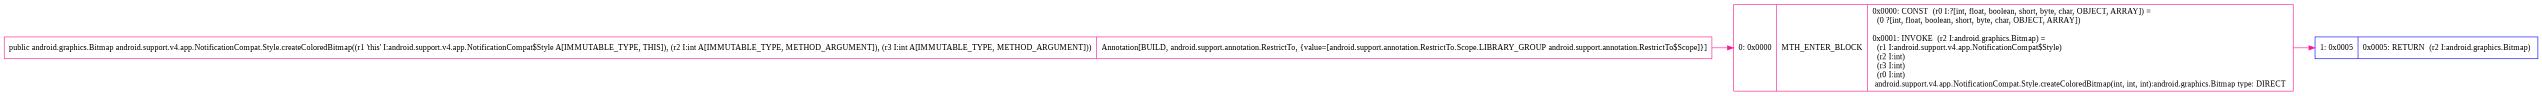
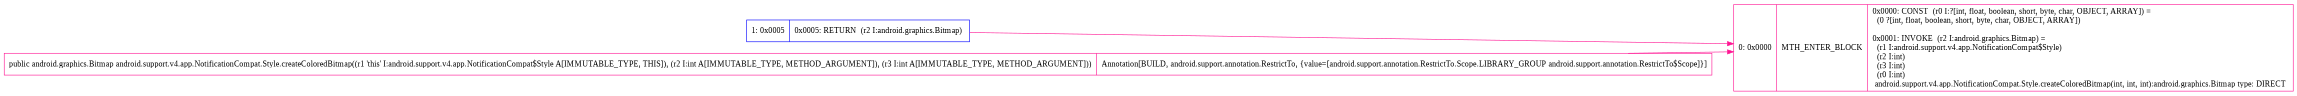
(2301, 48) -> (1348, 38)
